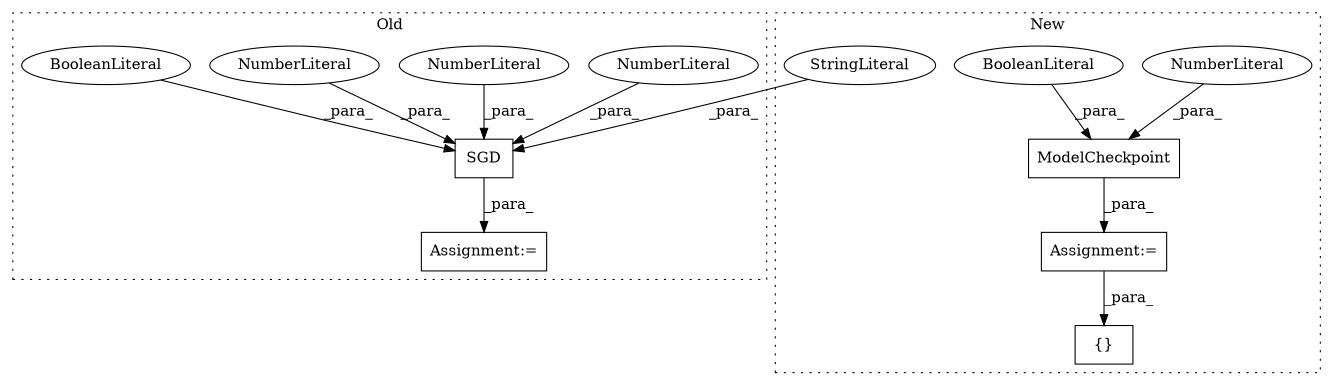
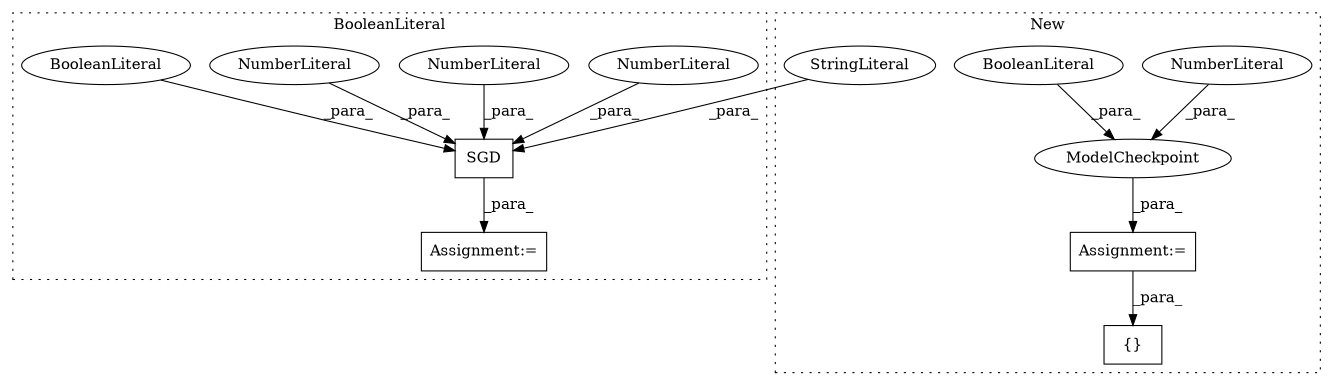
(390, 25) -> (390, 25)
(1104, 158) -> (1133, 158)
